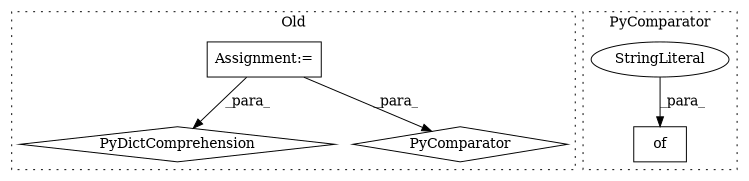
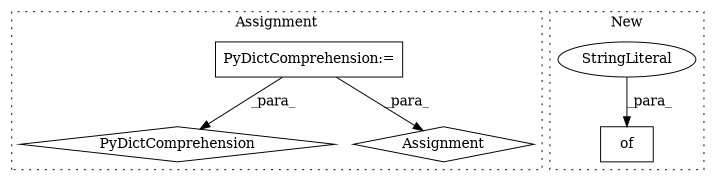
(293, 23) -> (277, 23)
(660, 23) -> (627, 23)
(264, 59) -> (309, 59)
(460, 144) -> (444, 144)
